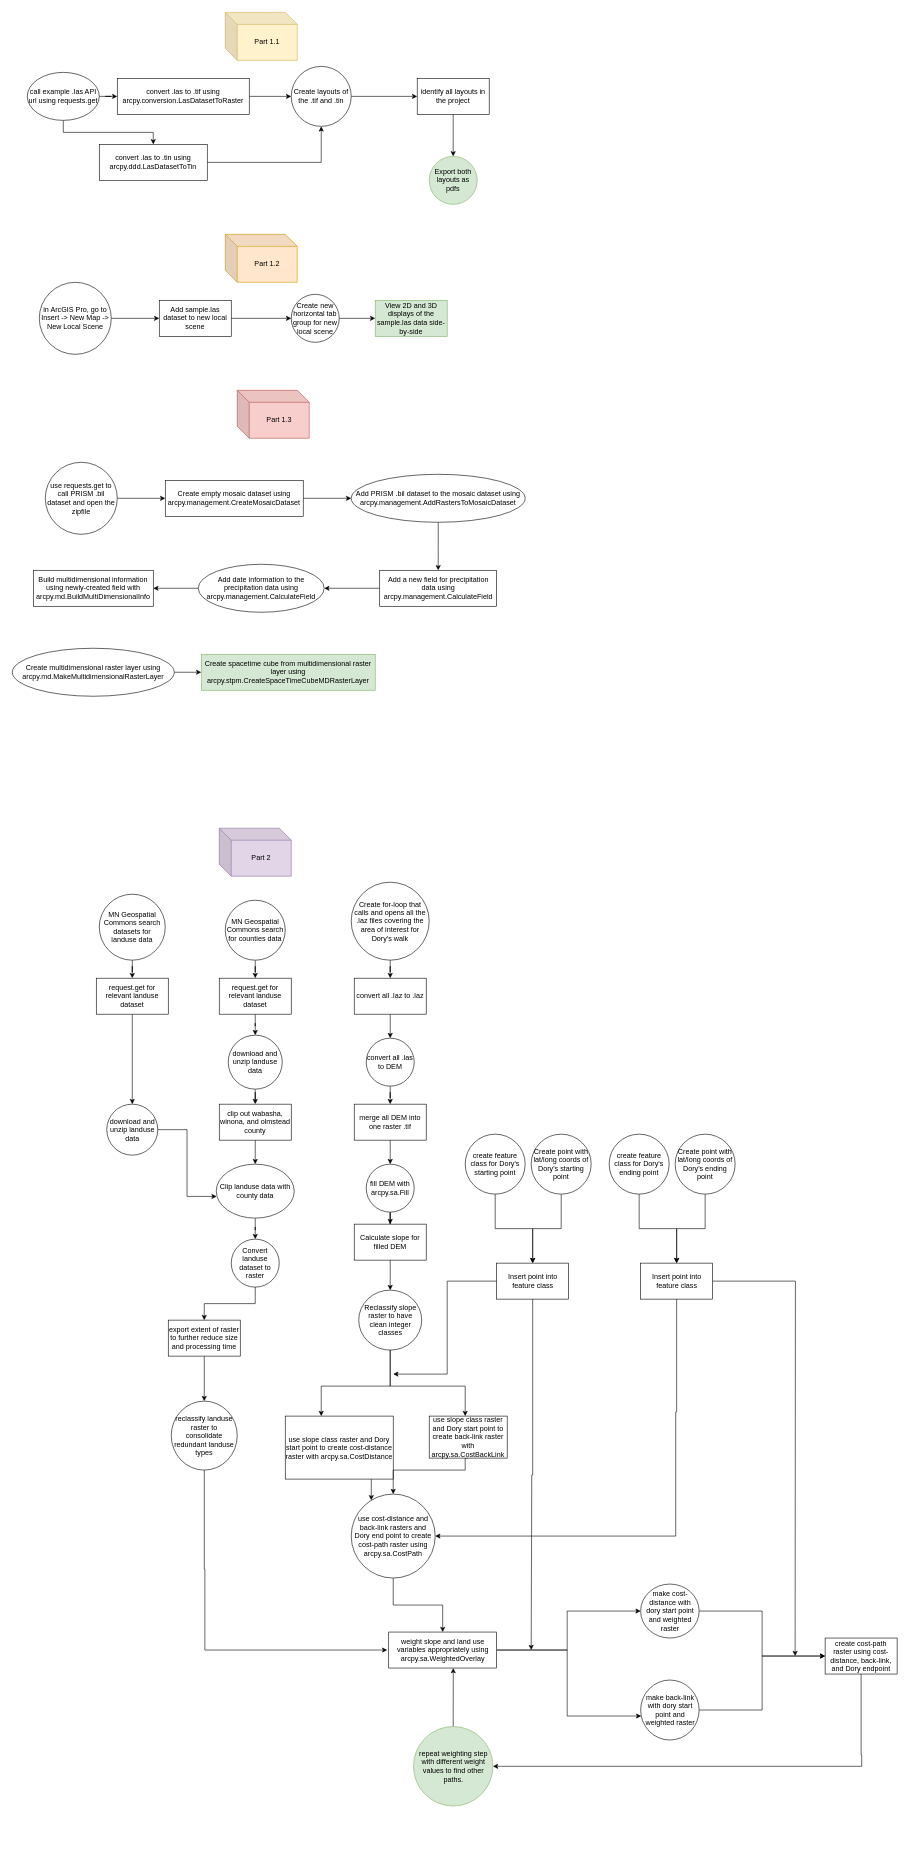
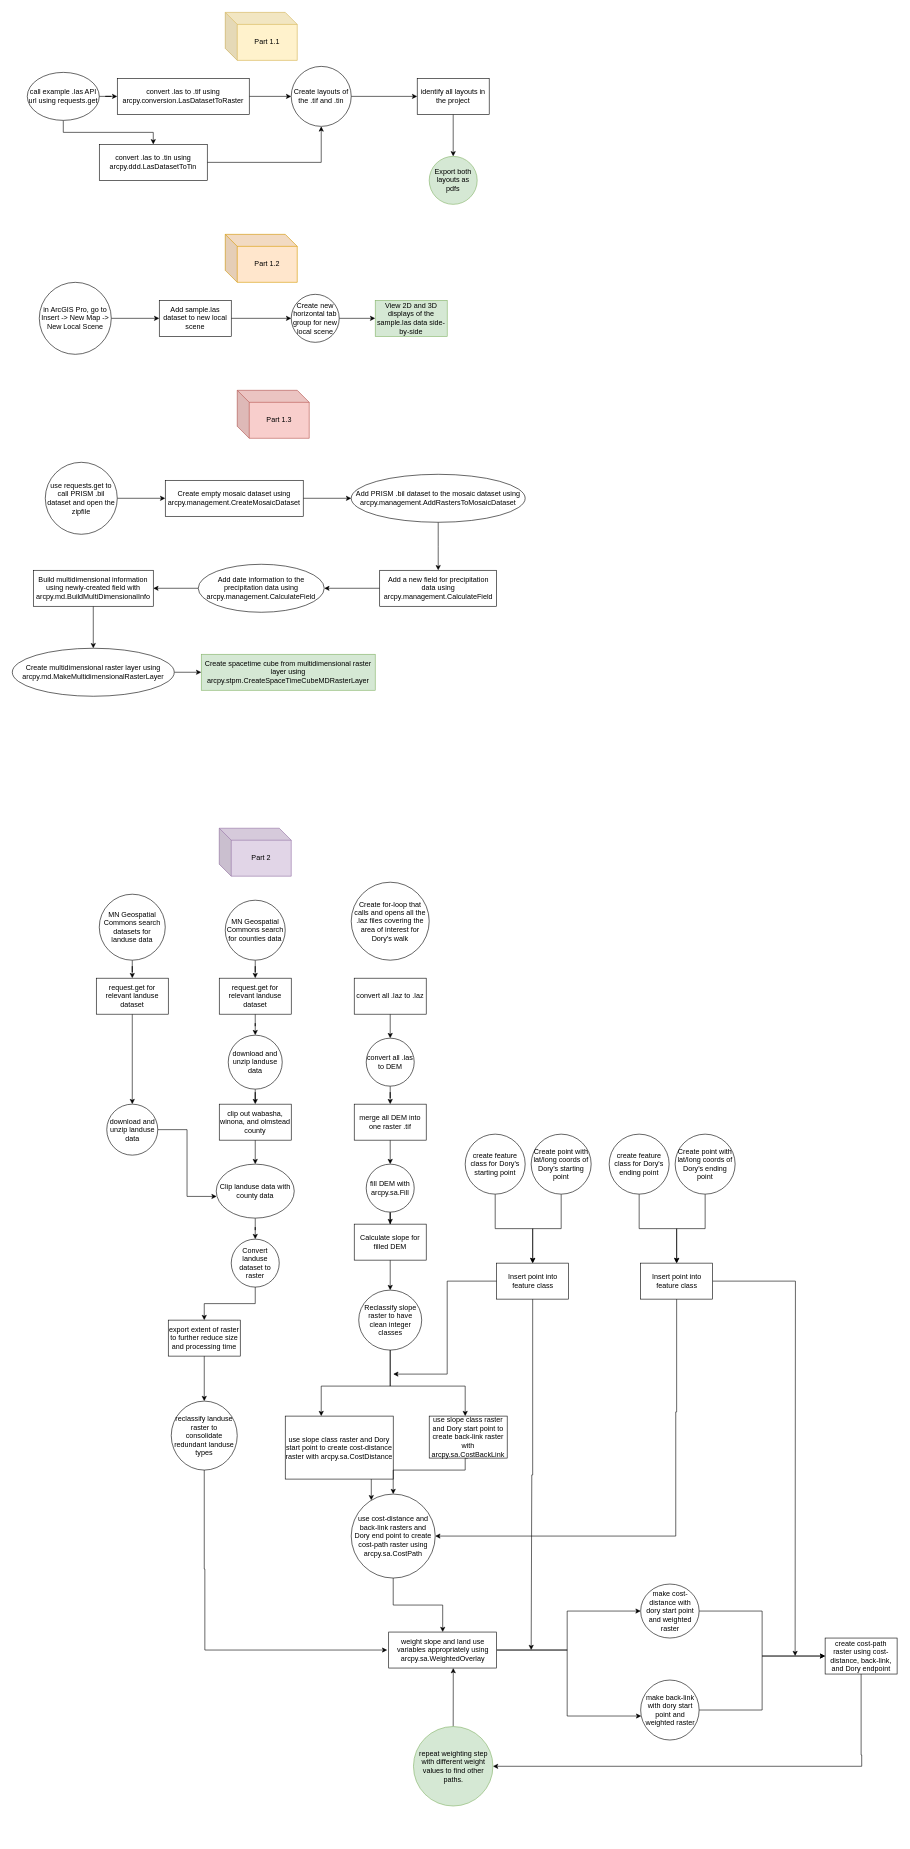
none -> (93, 642)
(390, 969) -> none
